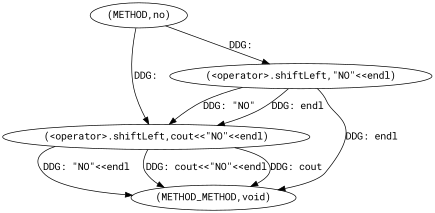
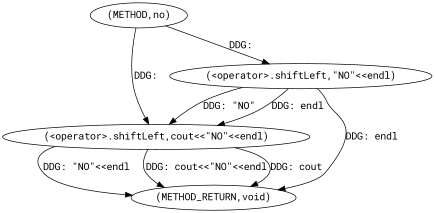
(214, 198) -> (214, 198)
